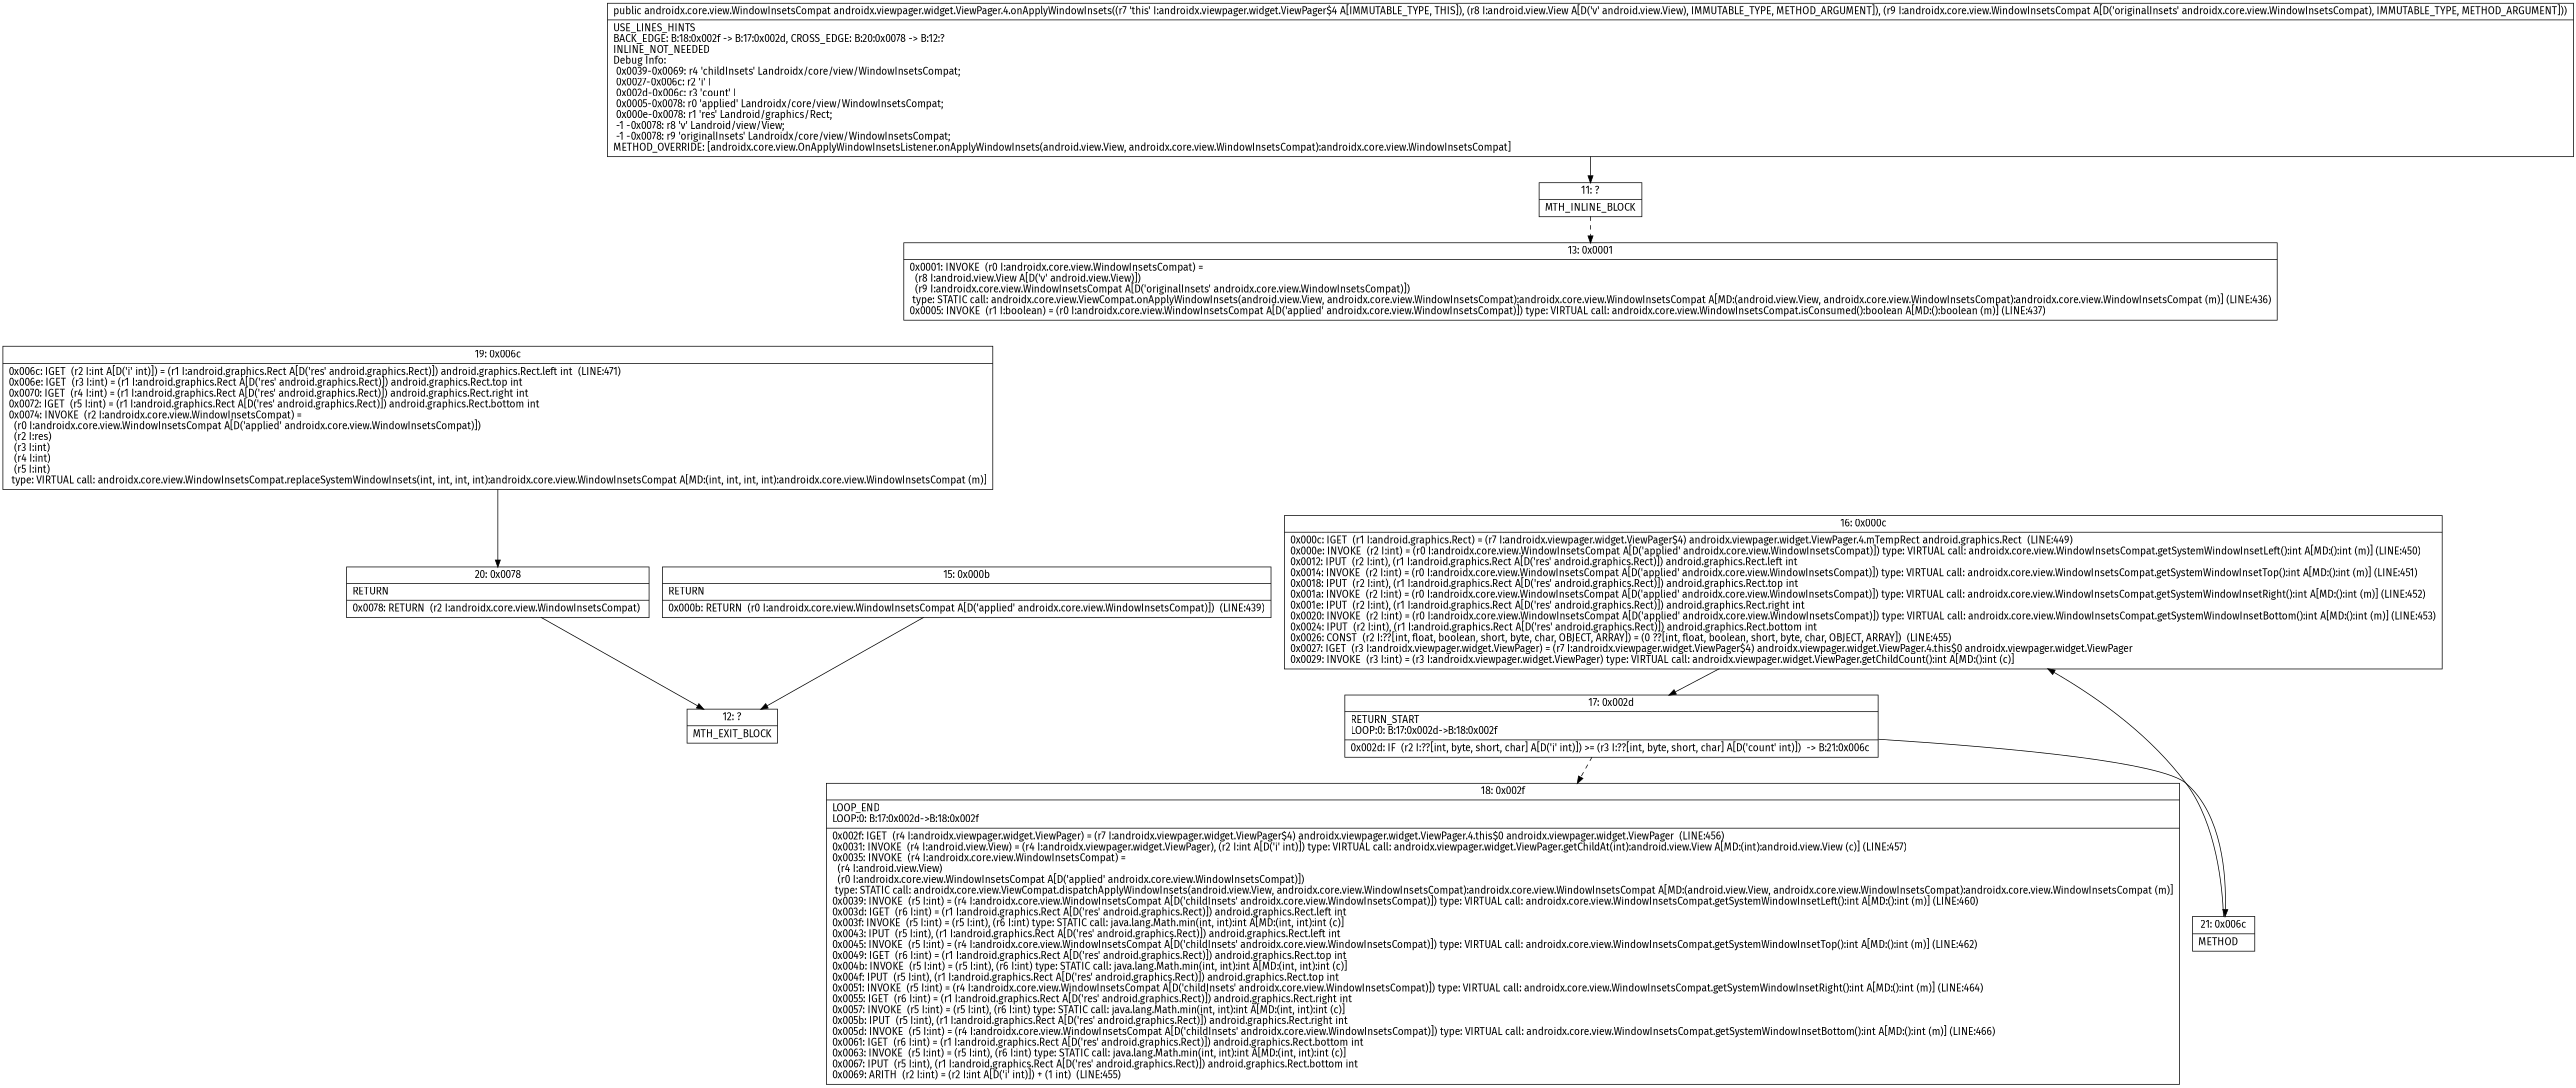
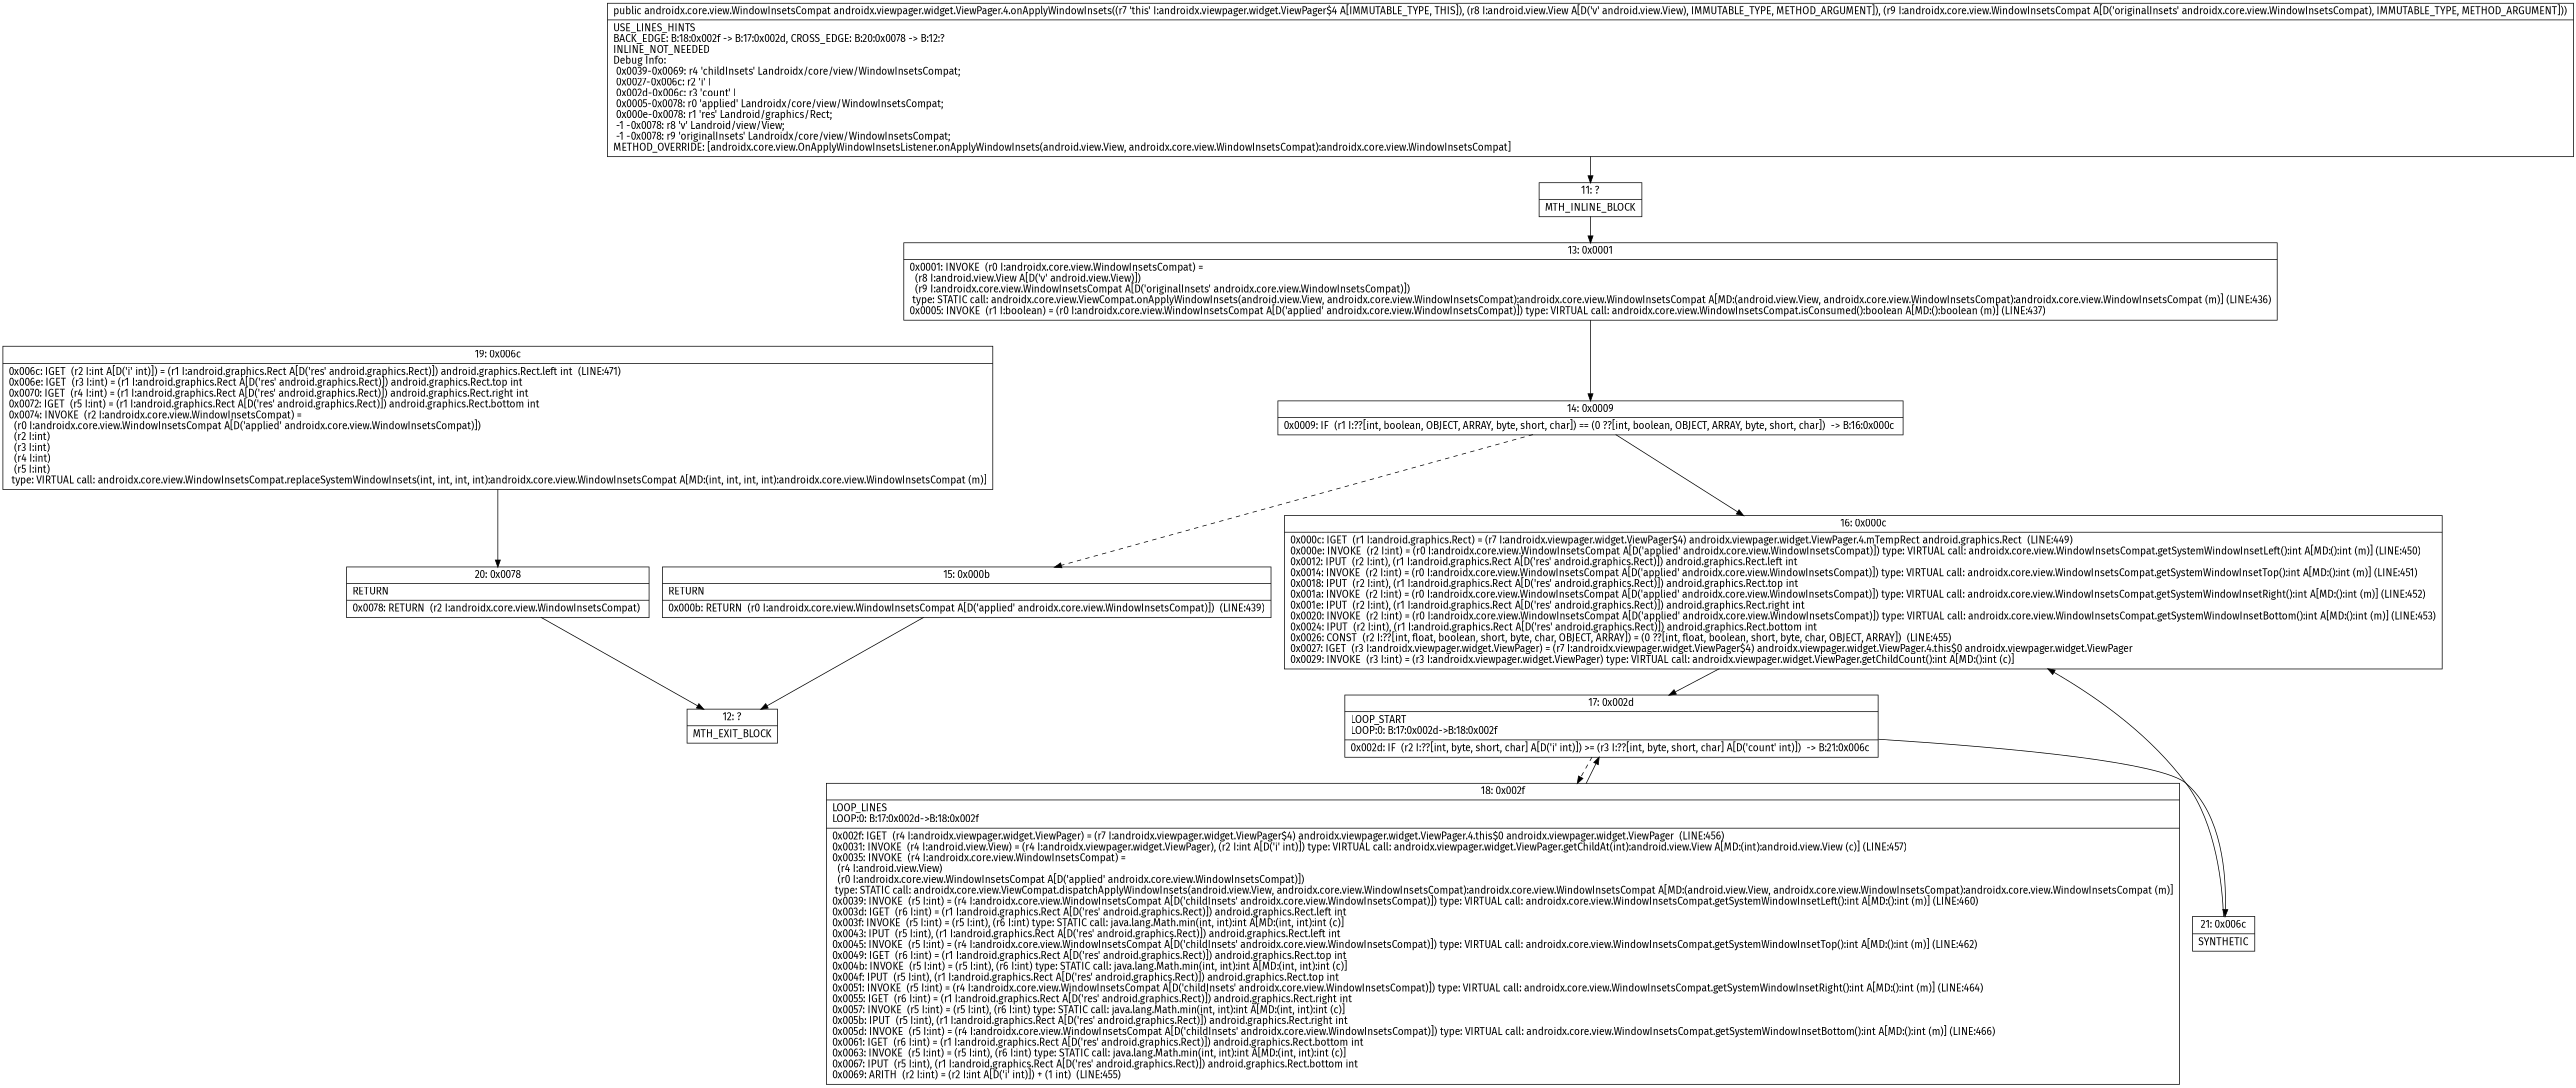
(1590, 226) -> (1590, 226)
none -> (1590, 418)
(30, 437) -> (30, 437)
(1385, 720) -> (1379, 720)
none -> (1591, 774)
(856, 808) -> (860, 808)
(2218, 942) -> (2224, 942)
